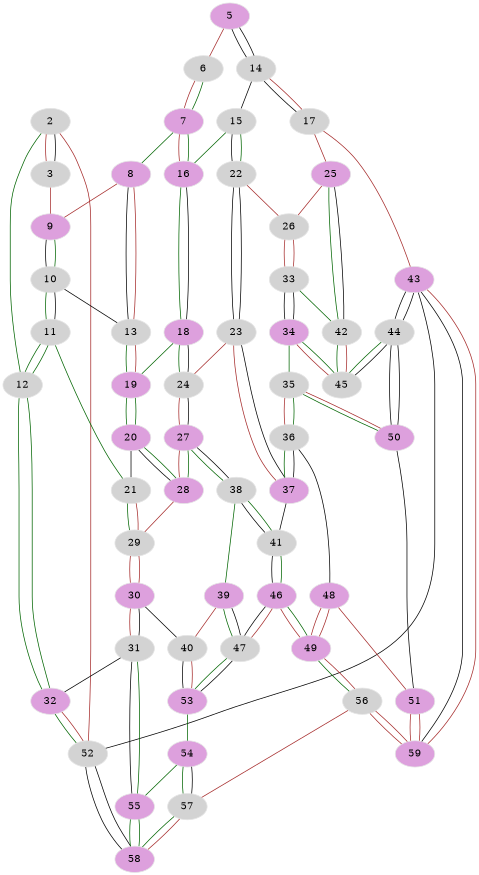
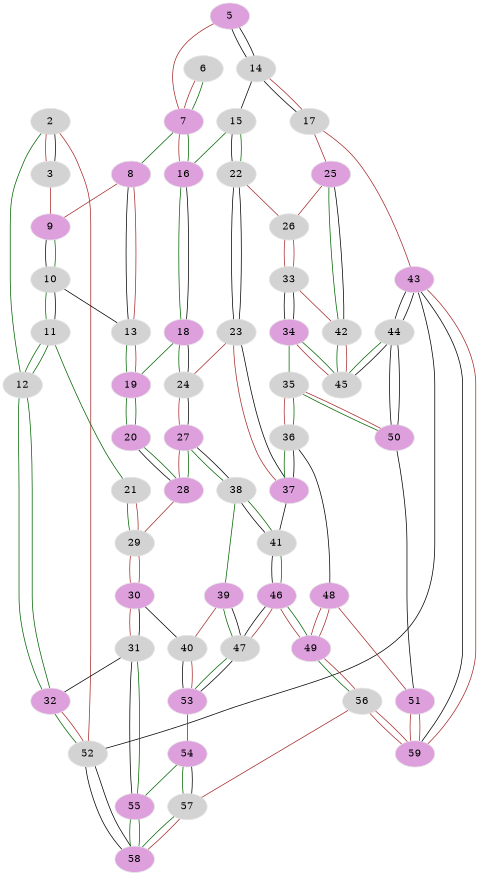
(217, 42) -> (176, 58)
(315, 306) -> (315, 306)
(131, 464) -> none
